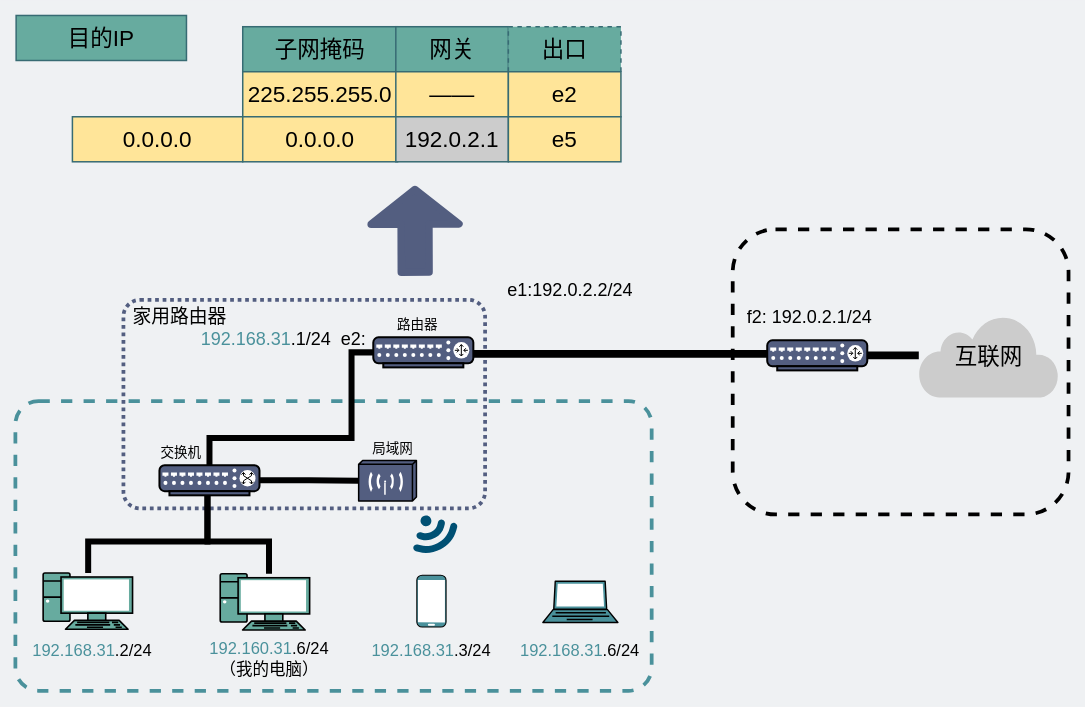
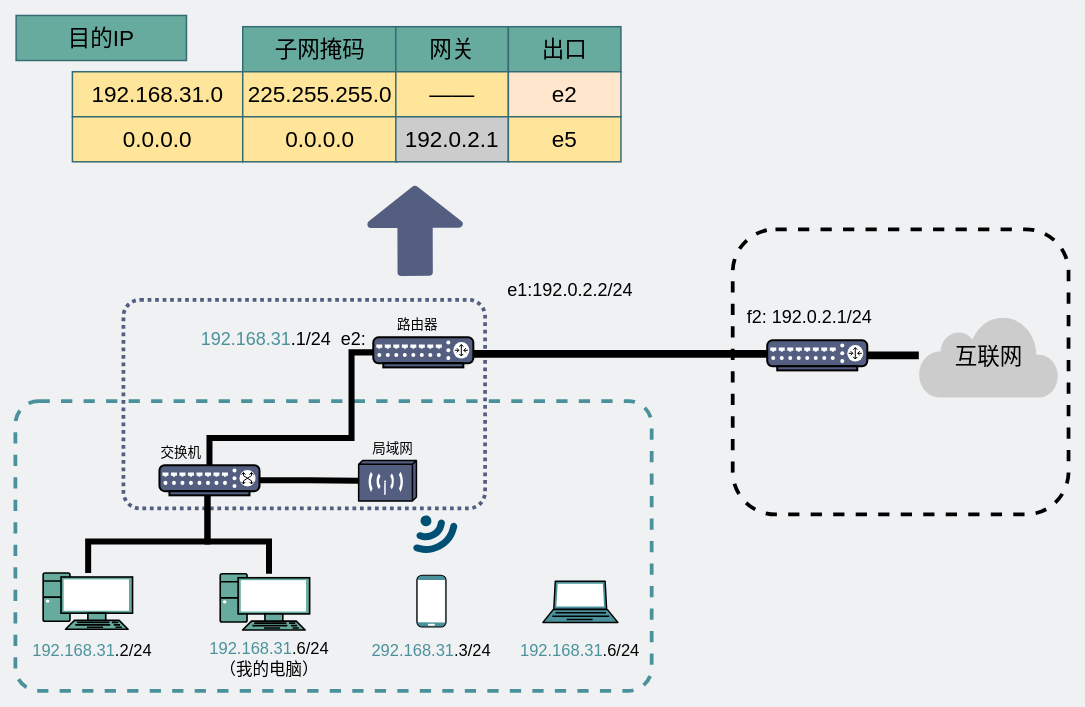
(564, 49) -> (564, 49)
none -> (158, 94)
(564, 94) -> (564, 94)
(180, 315) -> none
(431, 651) -> (431, 651)
(269, 659) -> (269, 659)
